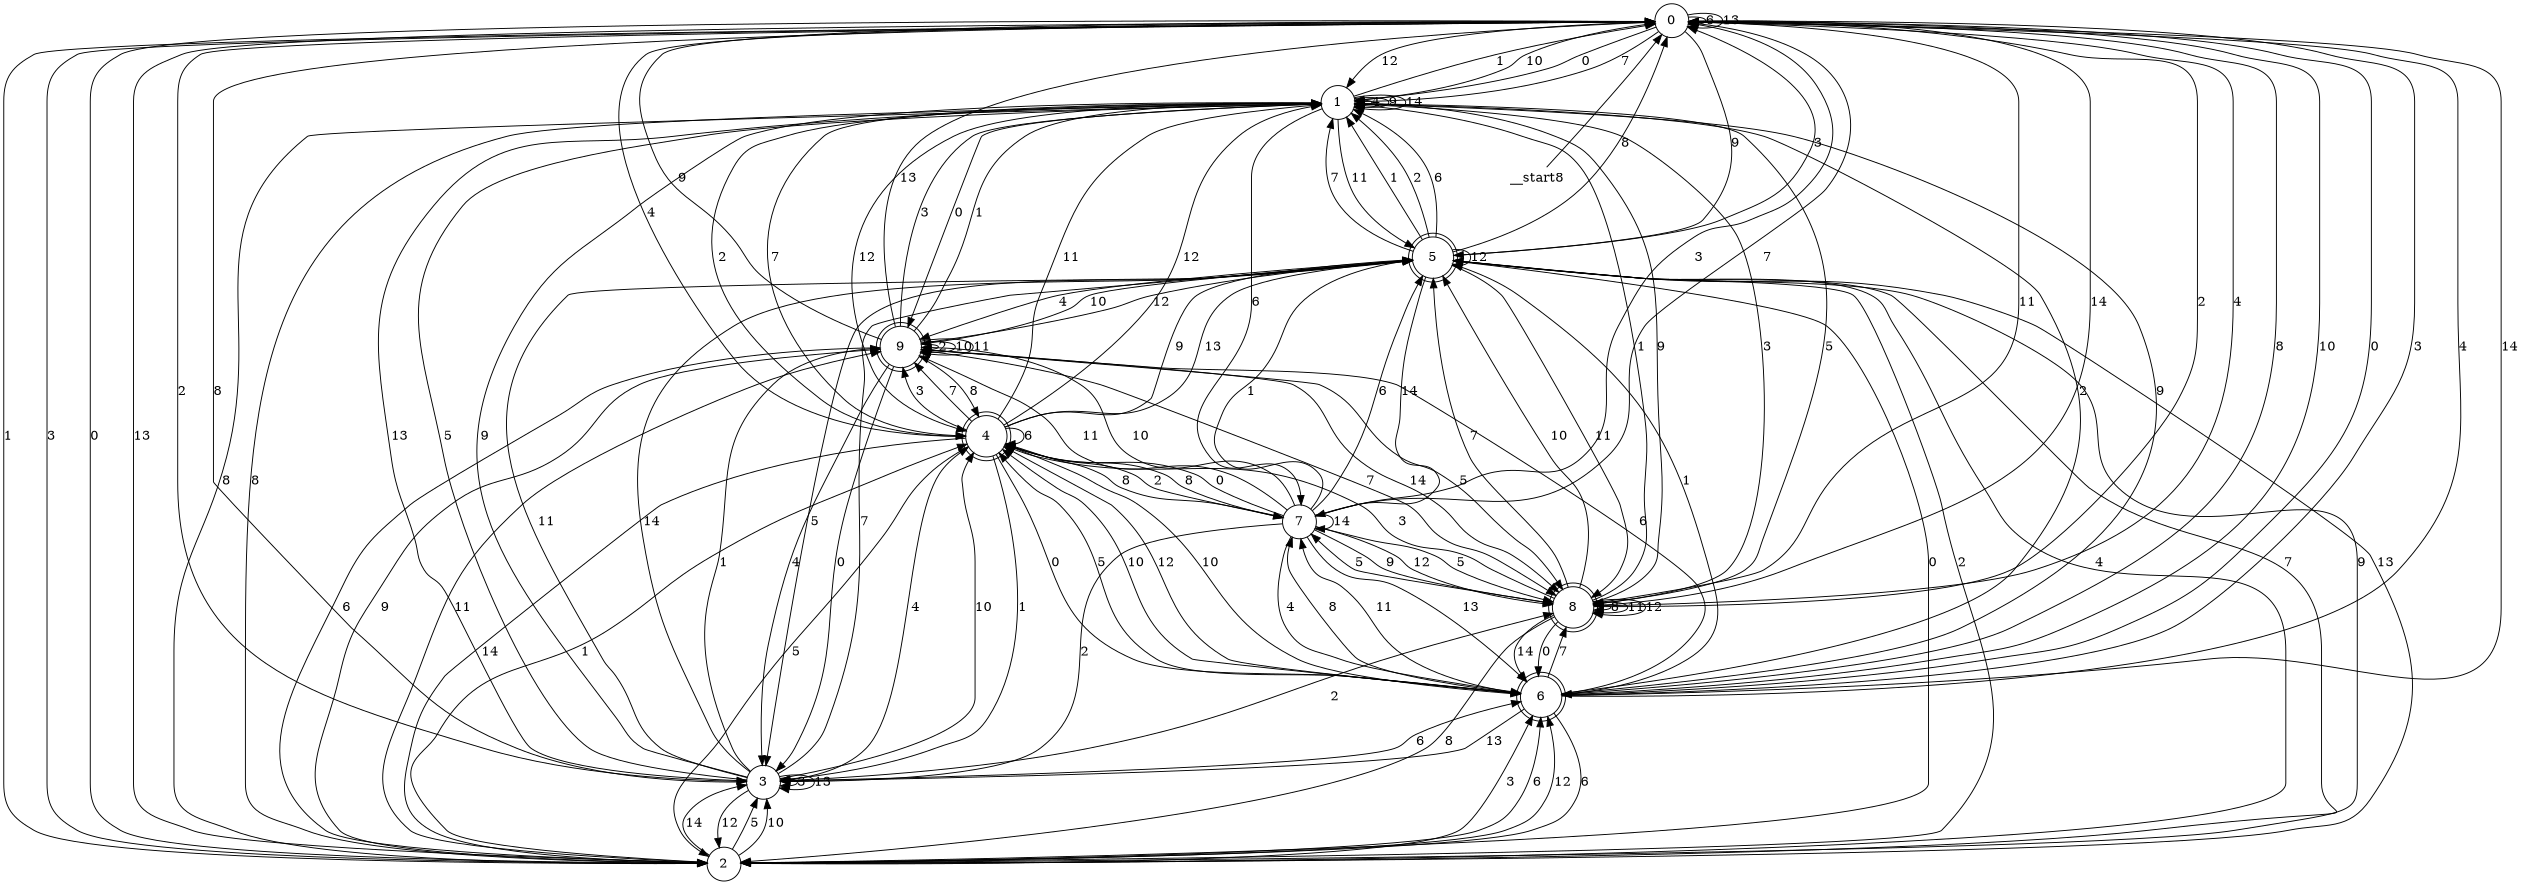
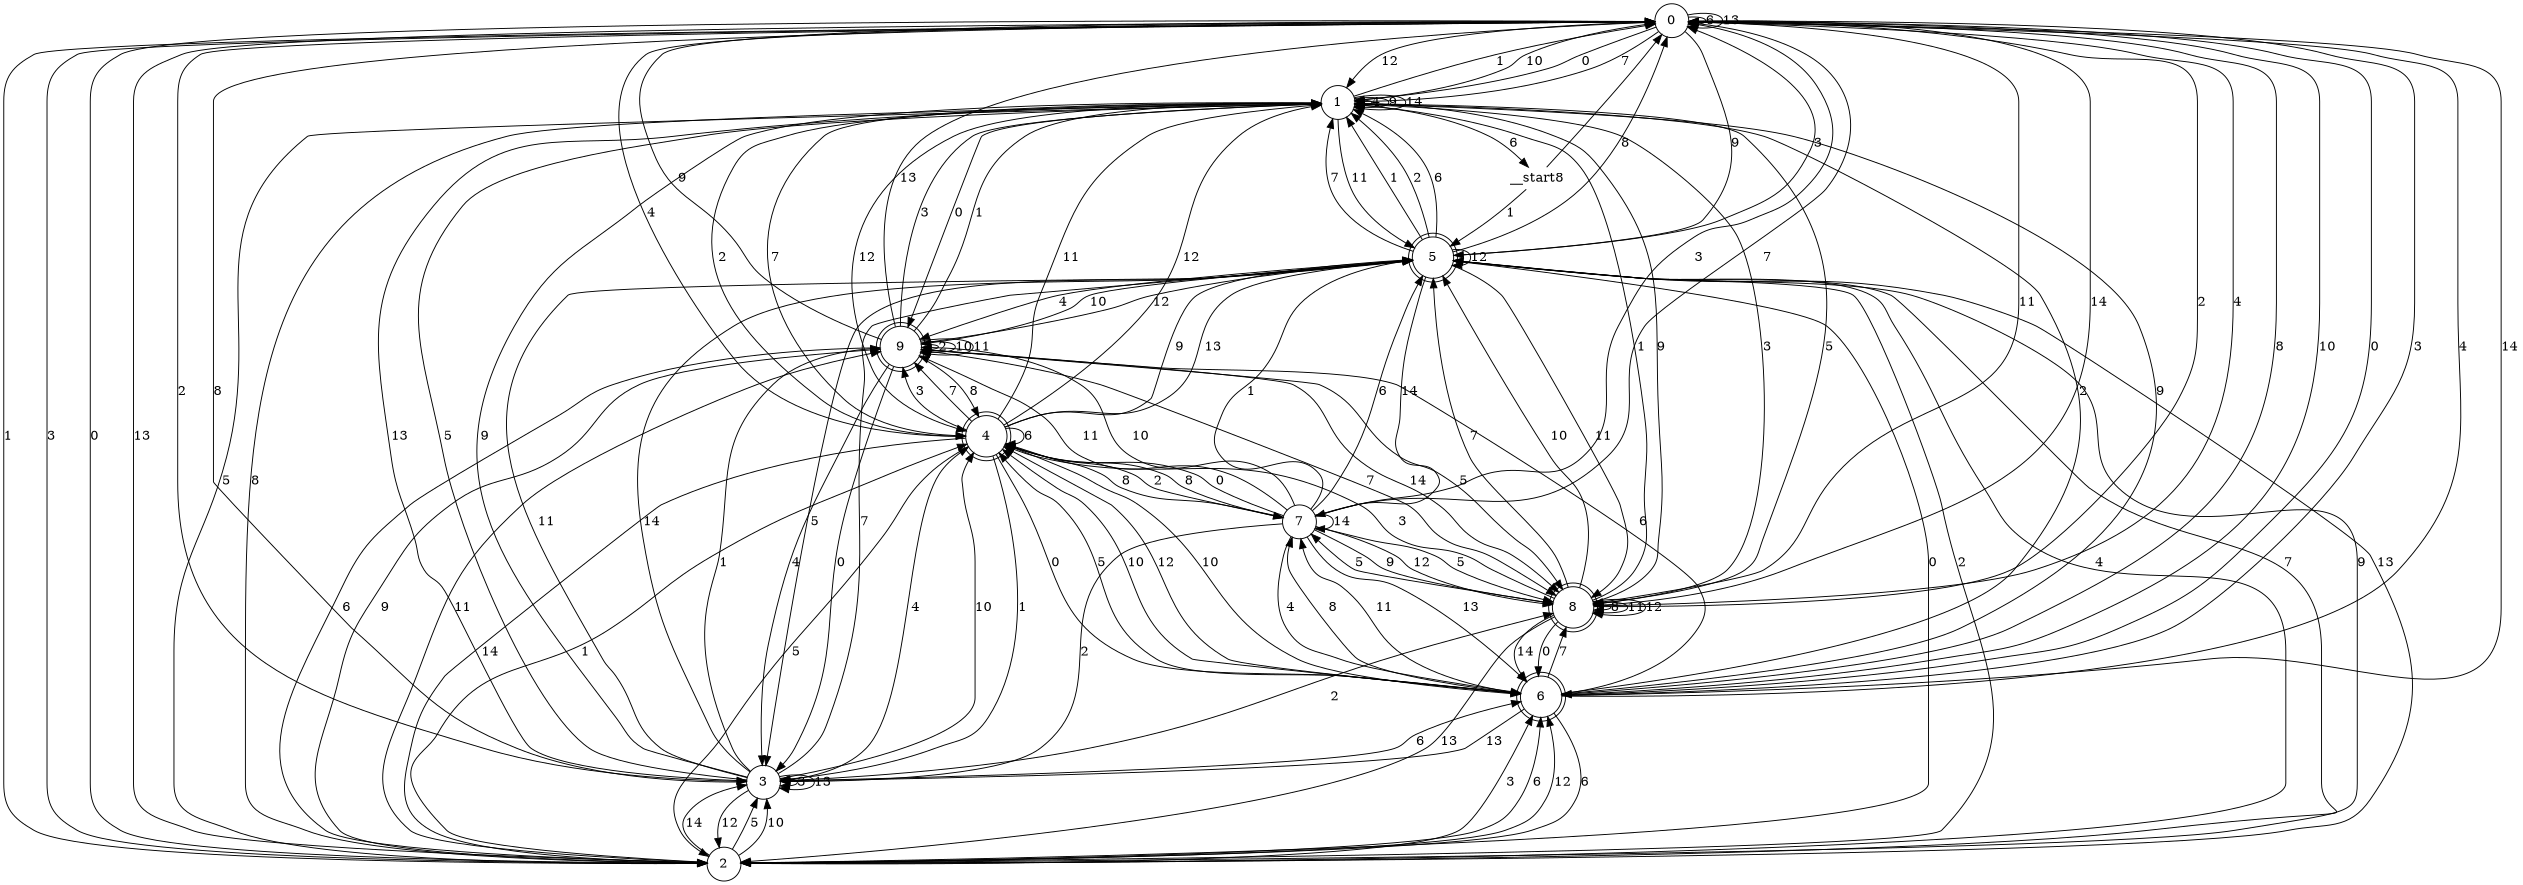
(1247, 329) -> (1469, 128)
(227, 481) -> (227, 481)
(1683, 487) -> (1494, 217)
(1449, 741) -> (1449, 741)
